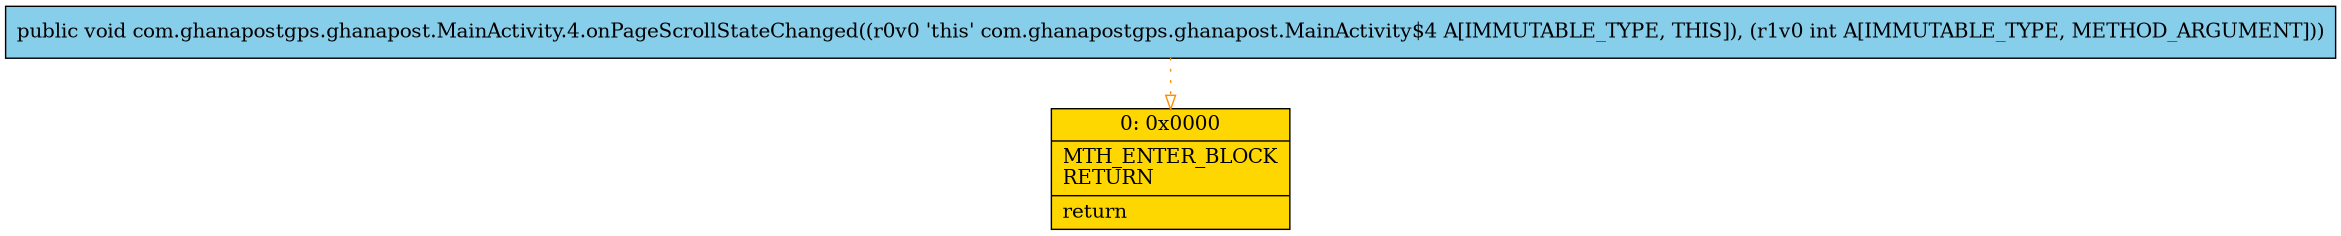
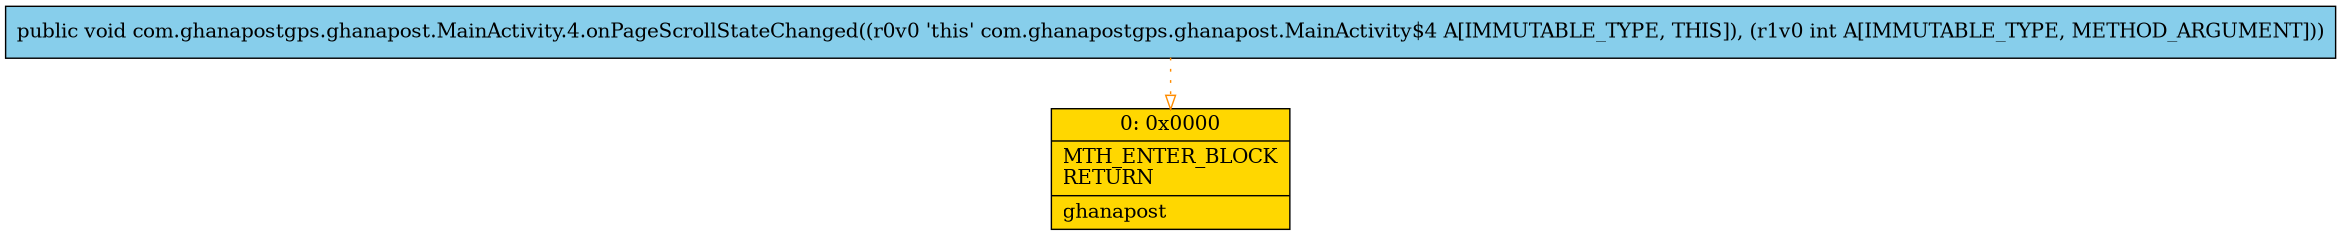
(1095, 212) -> (1115, 212)
